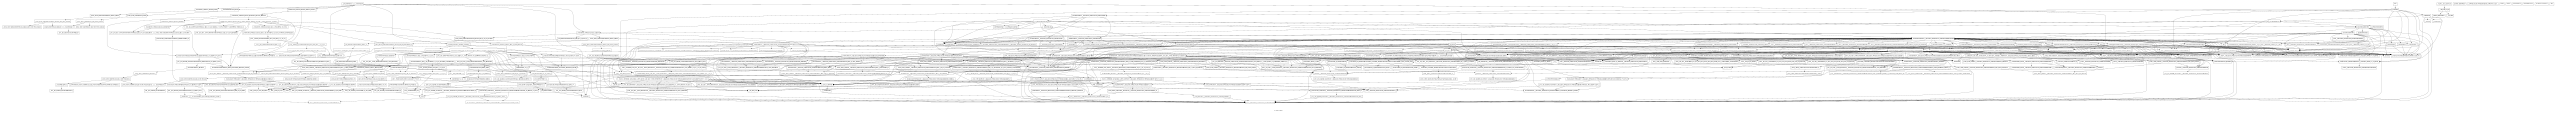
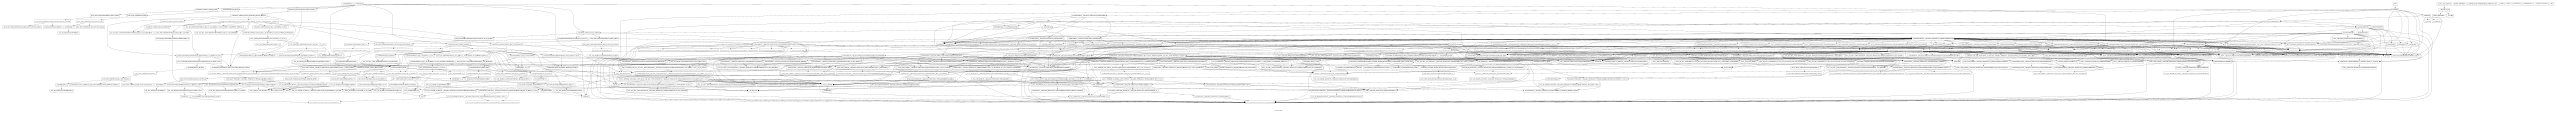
none -> (2199, 50)
(1337, 62) -> none
